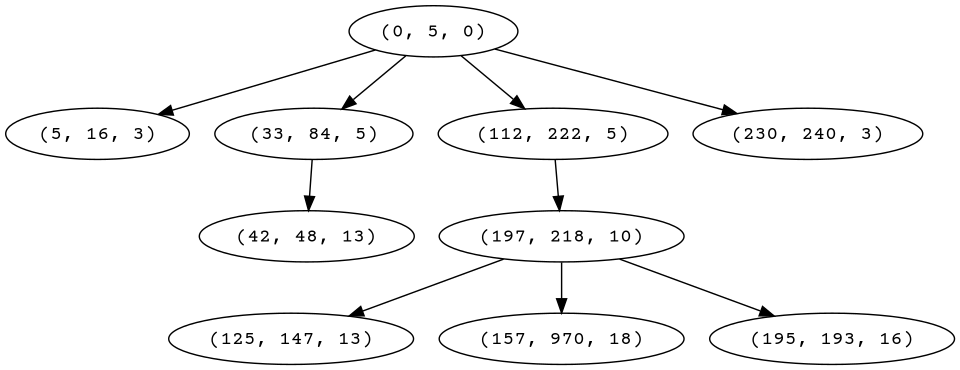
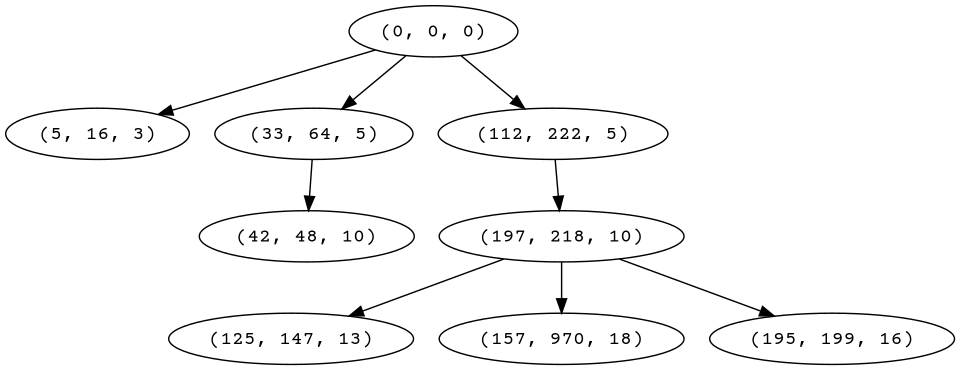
(433, 31) -> (433, 31)
(314, 134) -> (314, 134)
(808, 134) -> none
(307, 236) -> (307, 236)
(832, 339) -> (832, 339)
